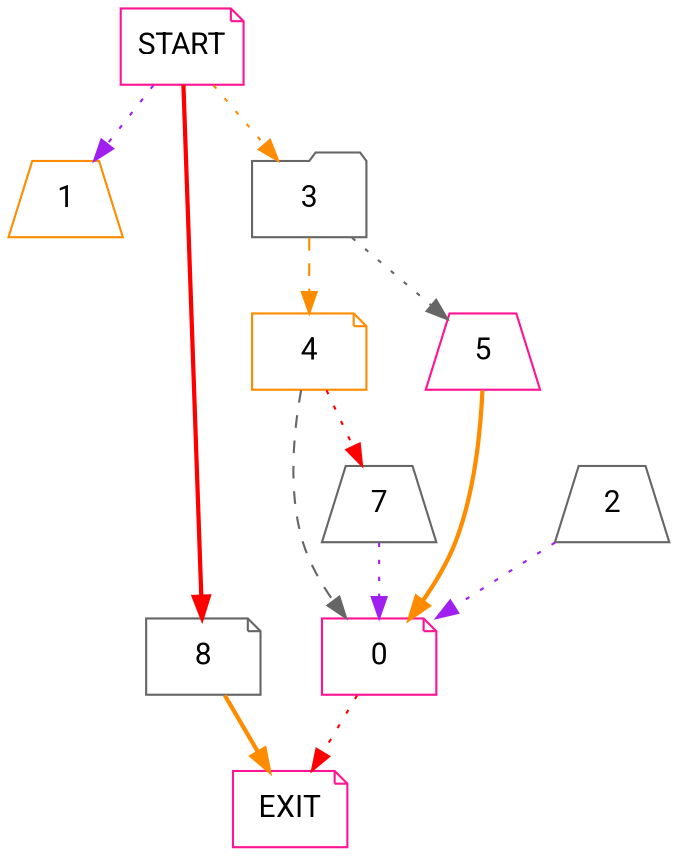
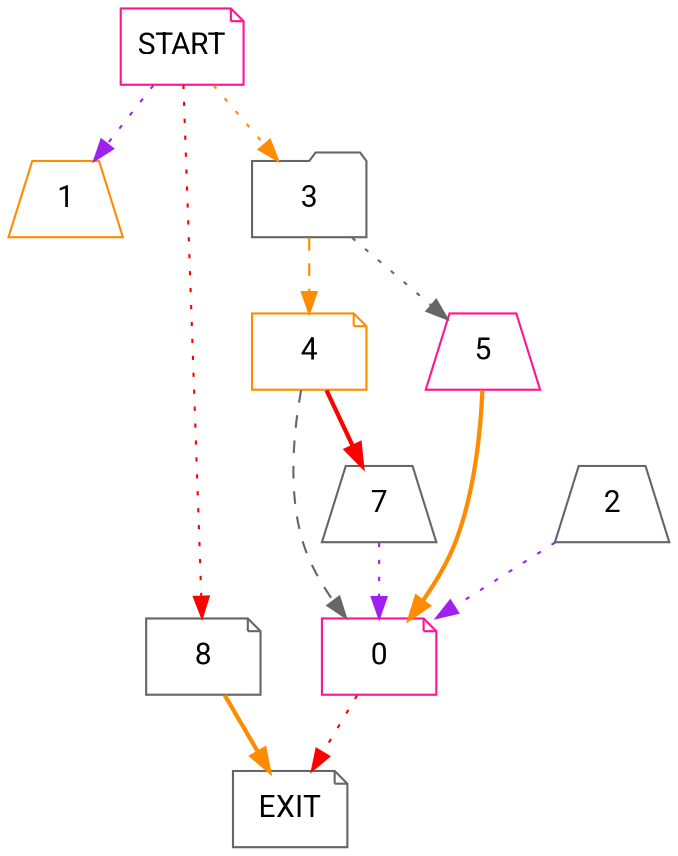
(192, 340) -> (192, 340)
(340, 418) -> (340, 418)
(290, 809) -> (290, 809)
